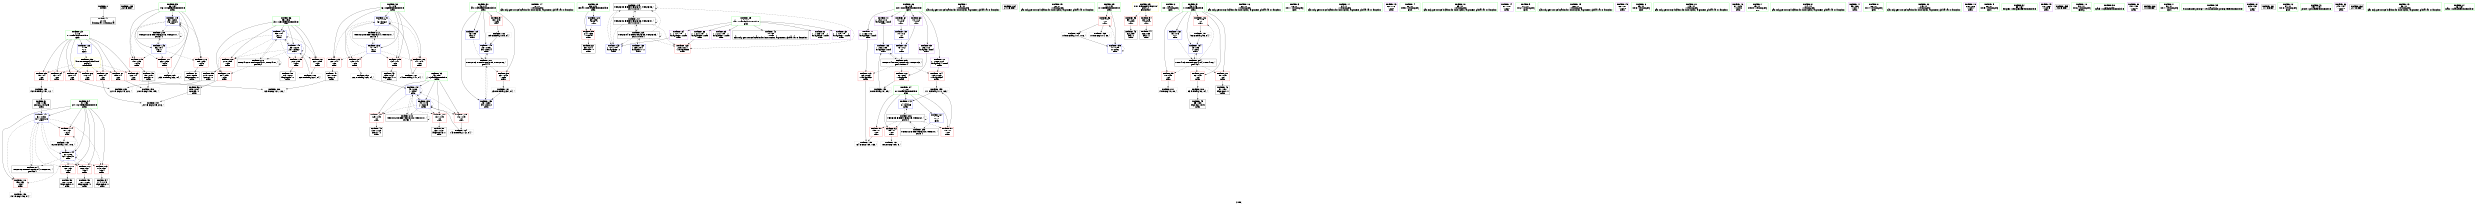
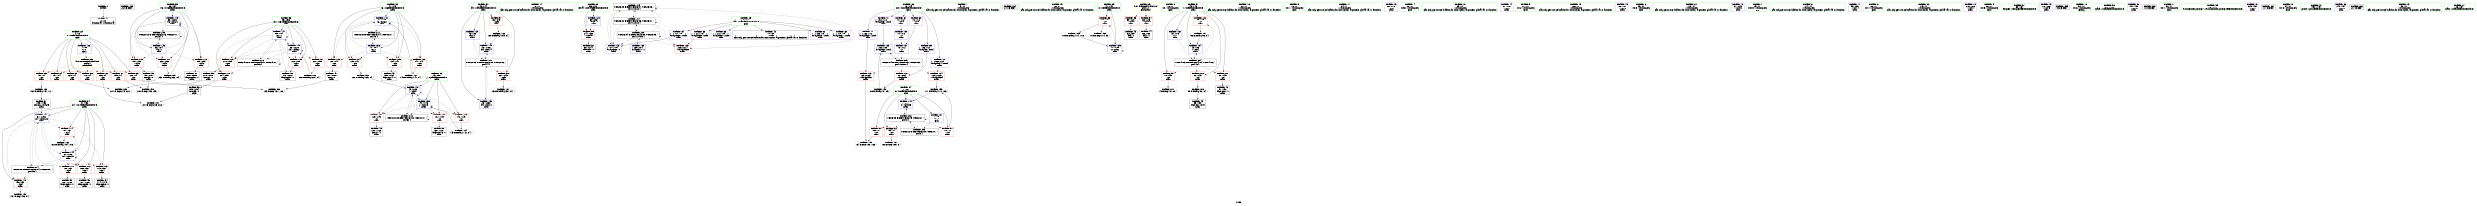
(303, 43) -> (282, 55)
(497, 96) -> none
(50, 177) -> (27, 175)
